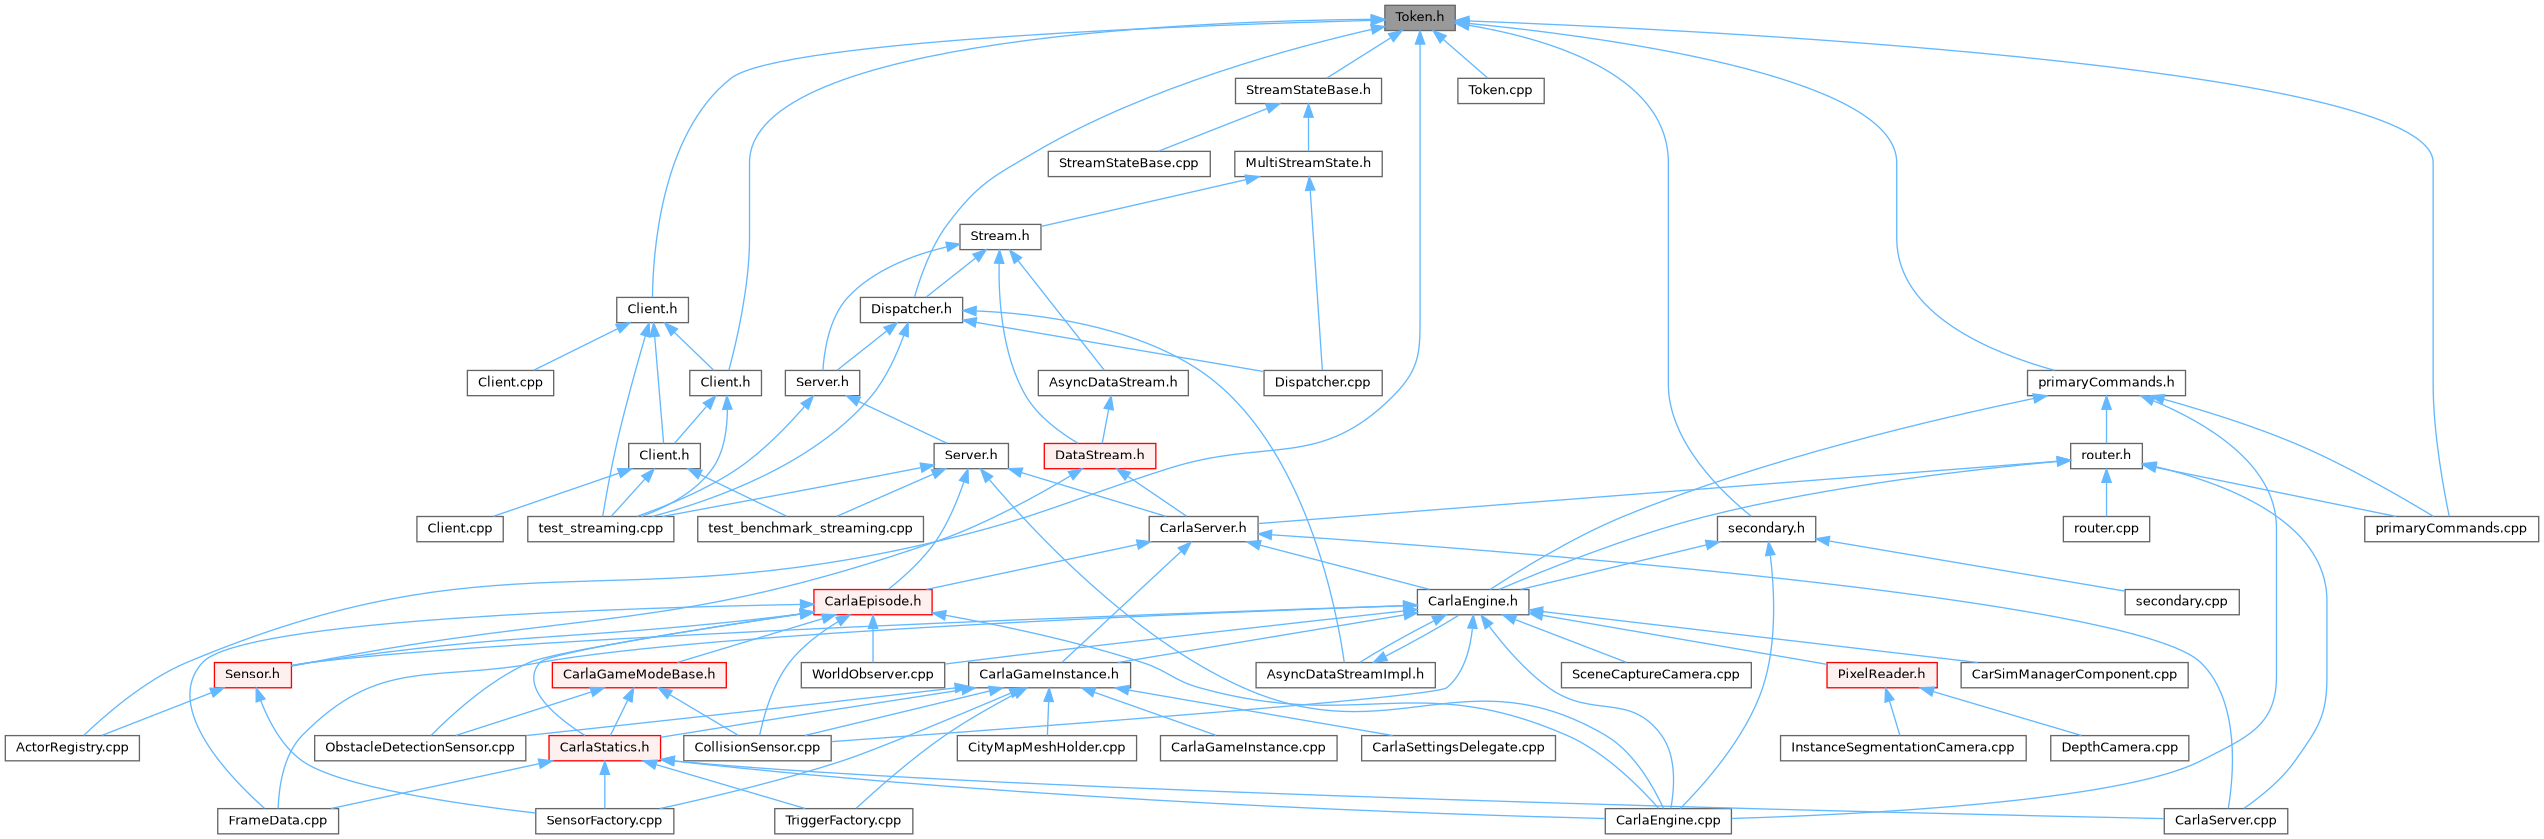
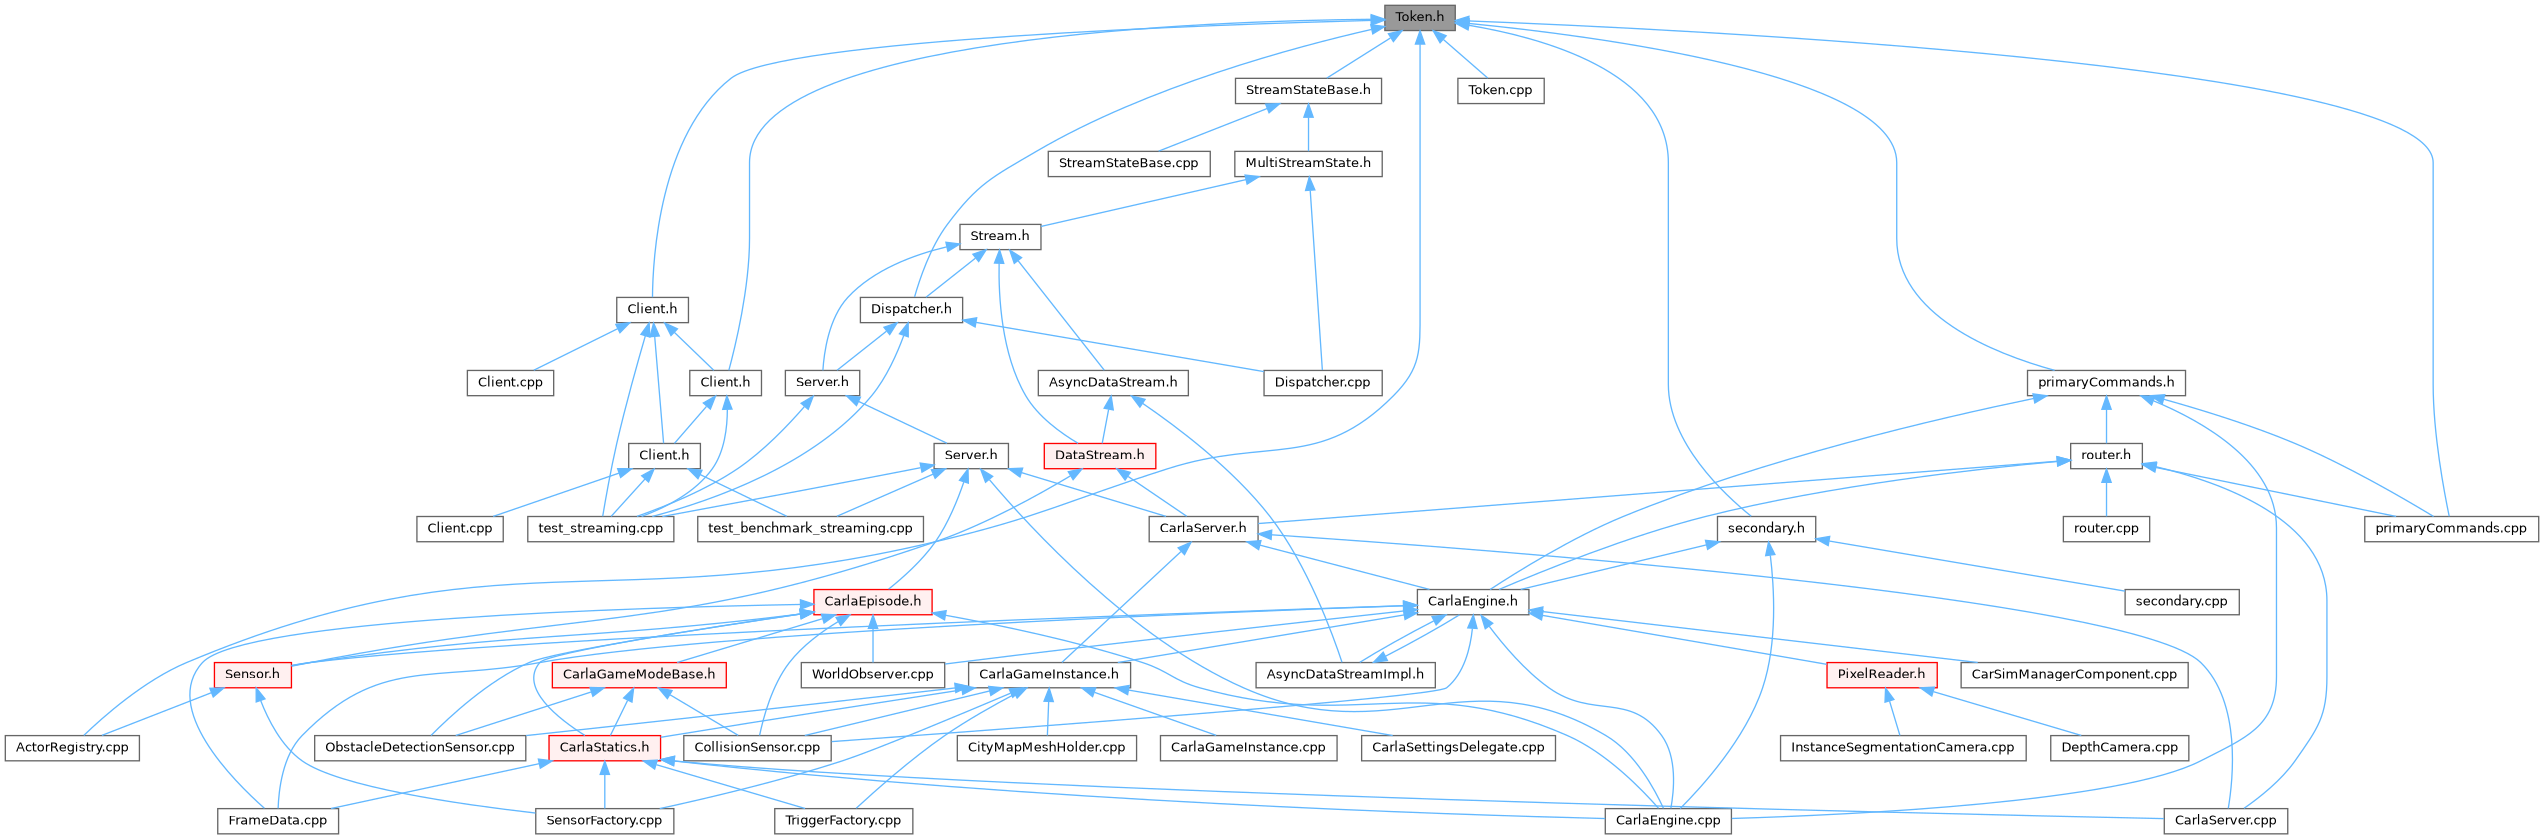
(1238, 403) -> (1267, 513)
(1032, 567) -> none
(1656, 675) -> none
